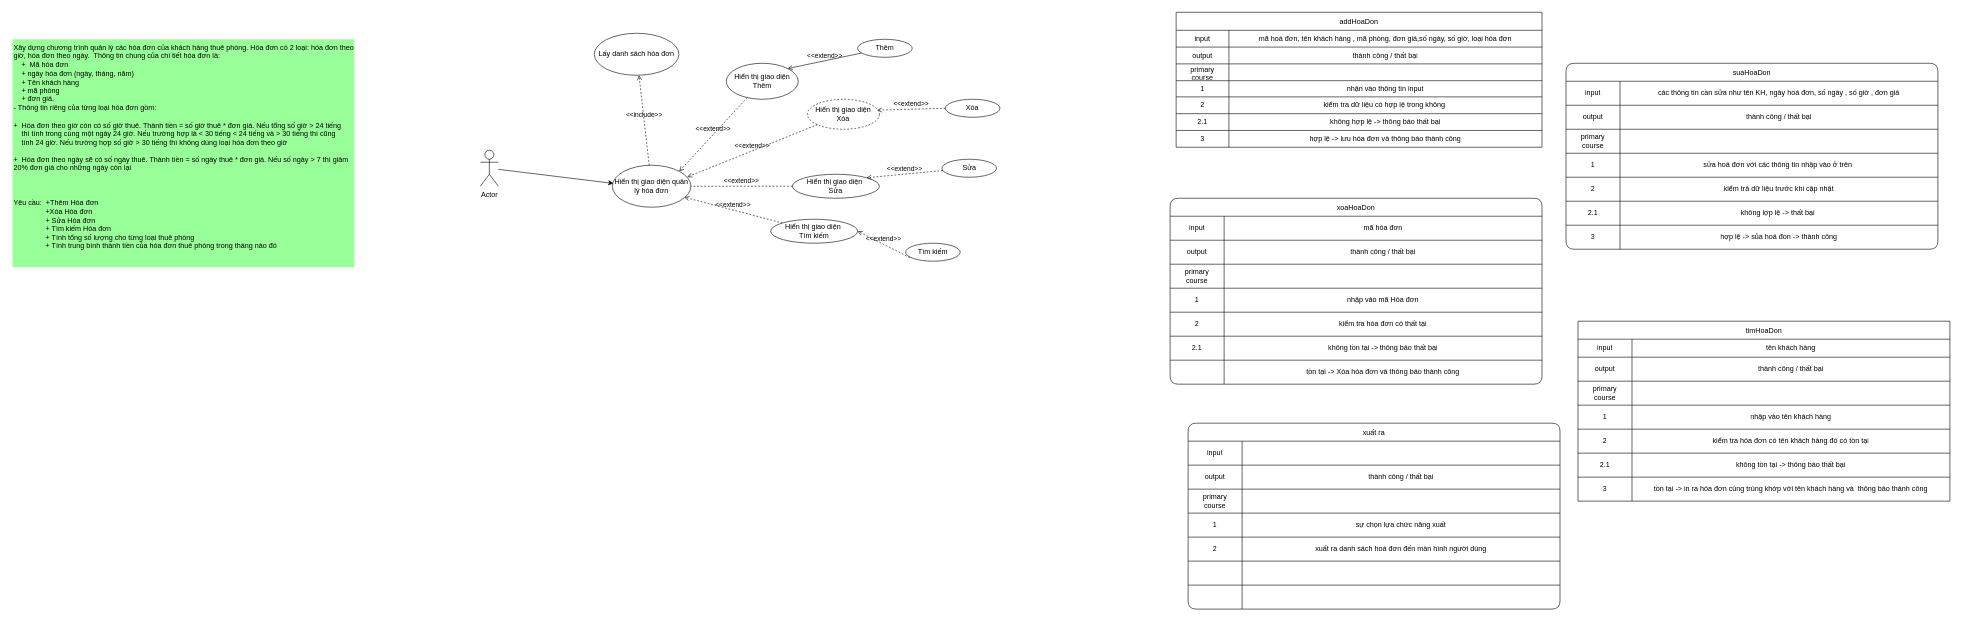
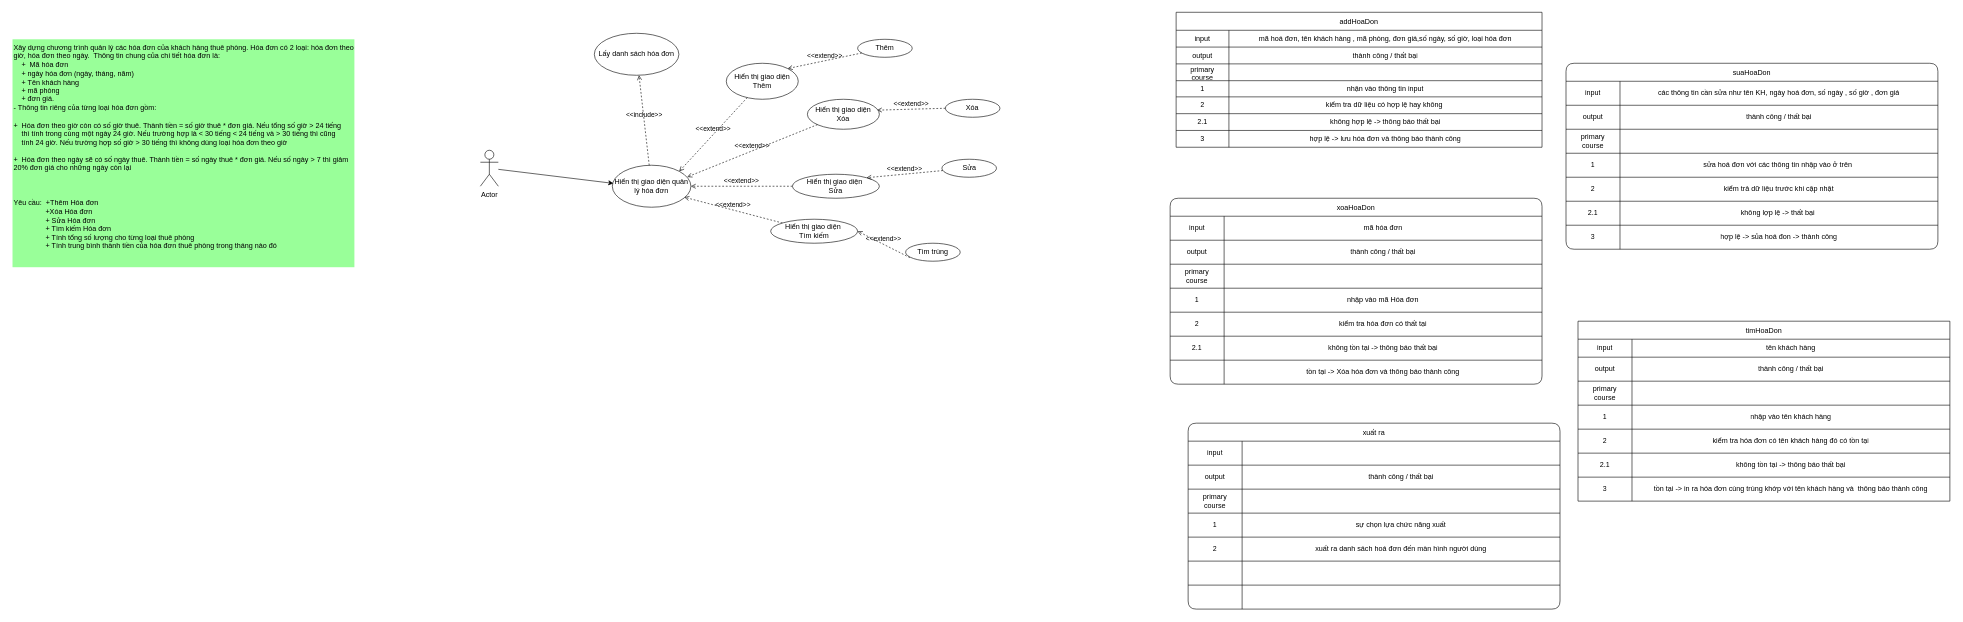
(825, 61) -> (825, 61)
(1386, 105) -> (1386, 105)
(843, 114) -> (843, 114)
(694, 186) -> (695, 186)
(933, 252) -> (933, 252)
